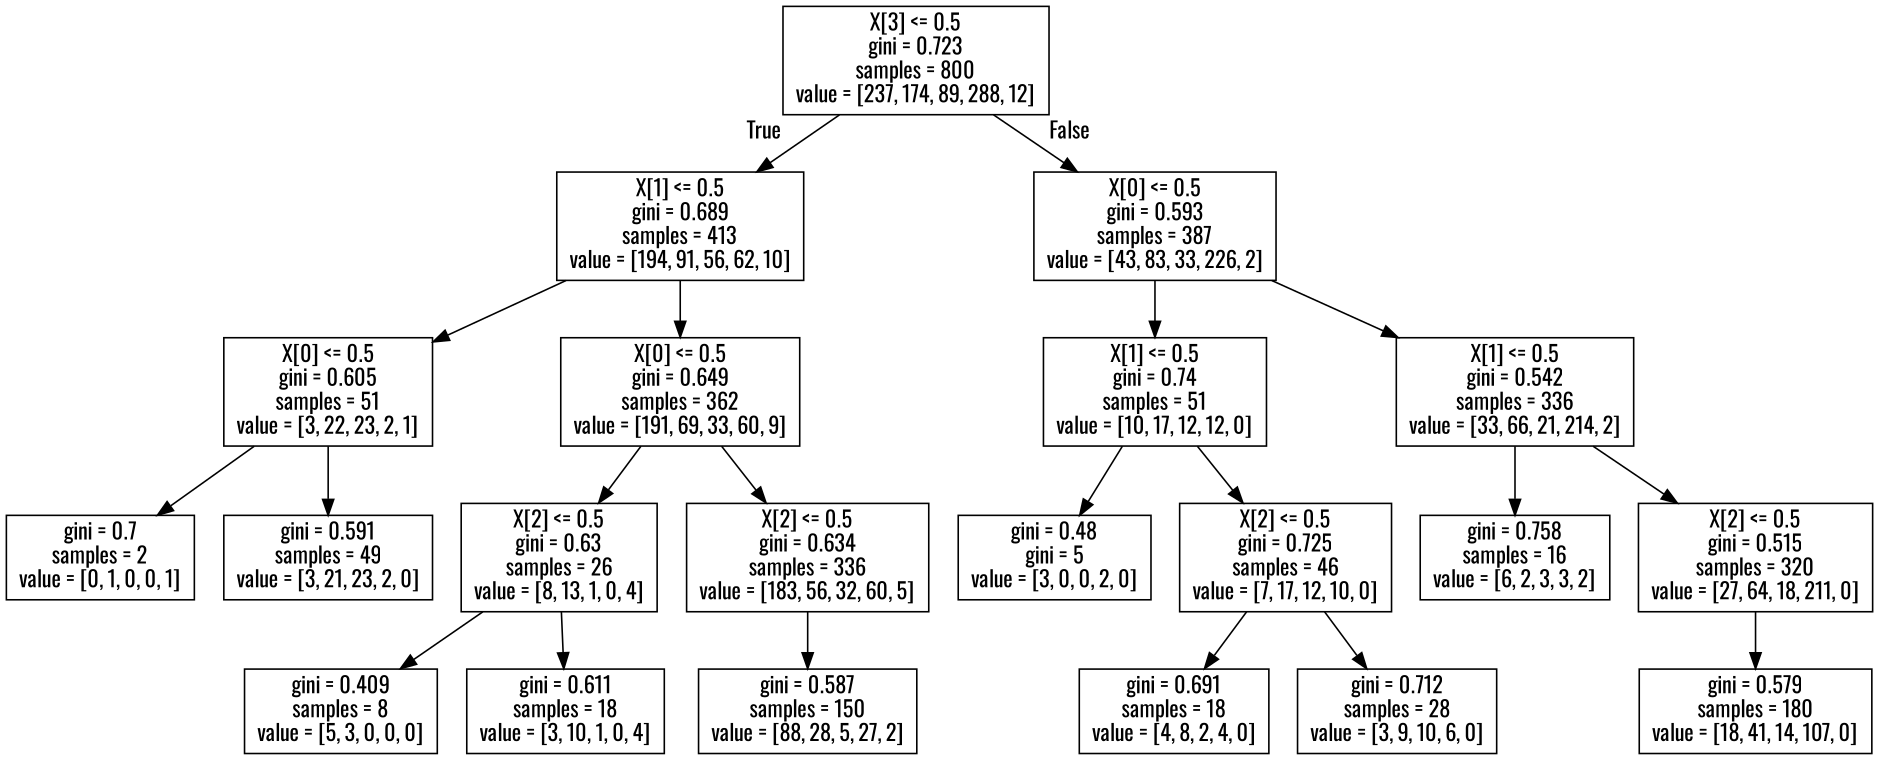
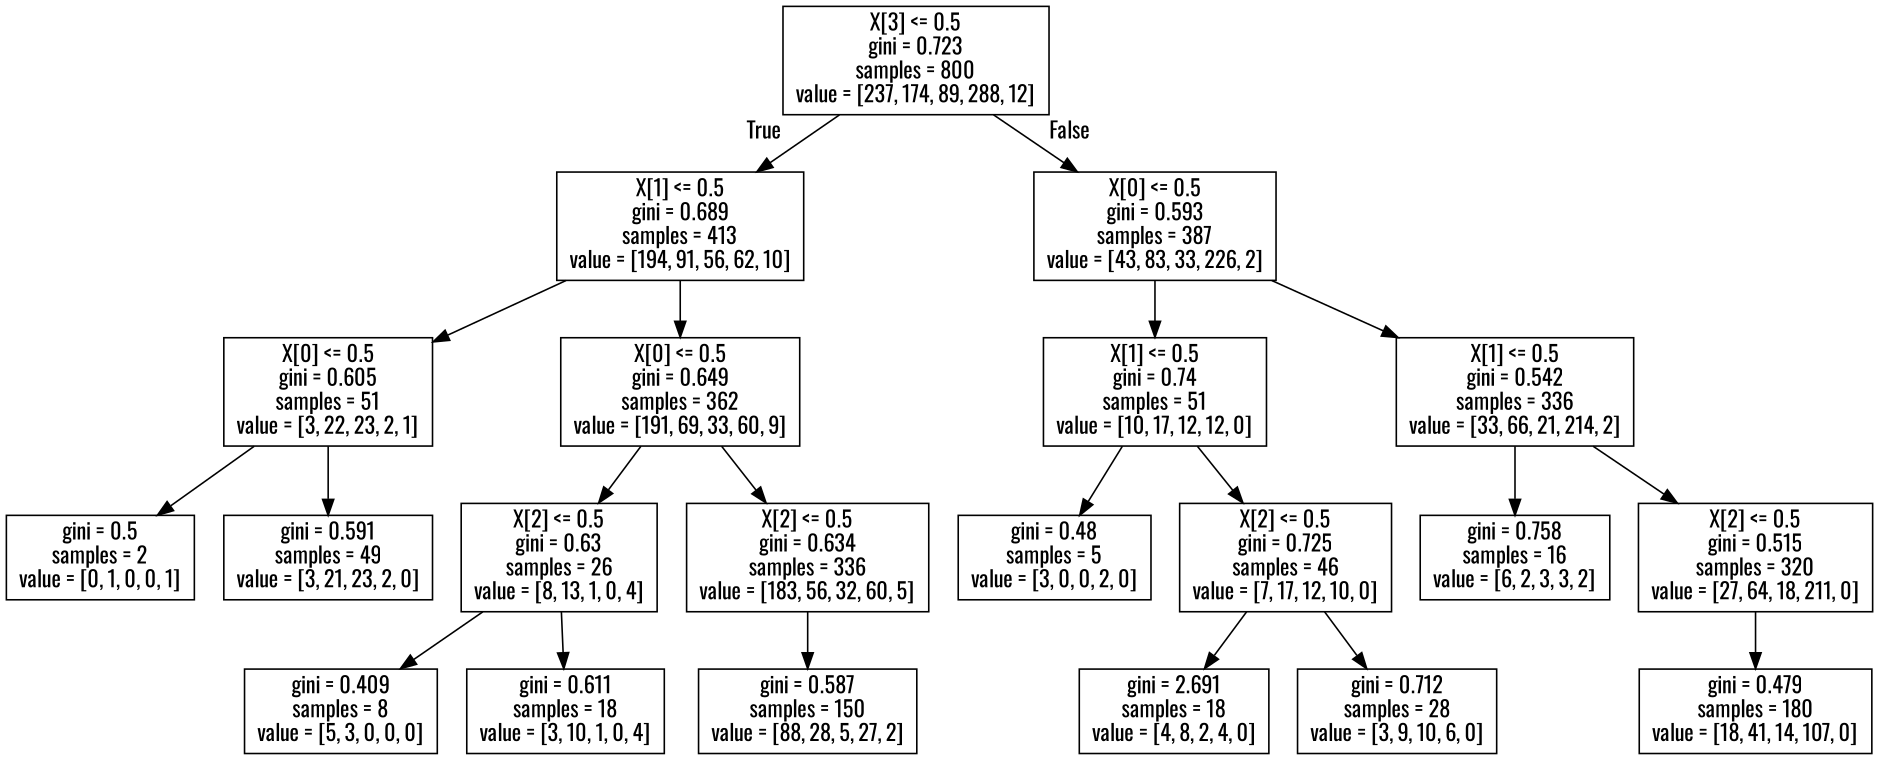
(100, 558) -> (100, 558)
(1055, 558) -> (1055, 558)
(1174, 711) -> (1174, 711)
(1756, 711) -> (1756, 711)
